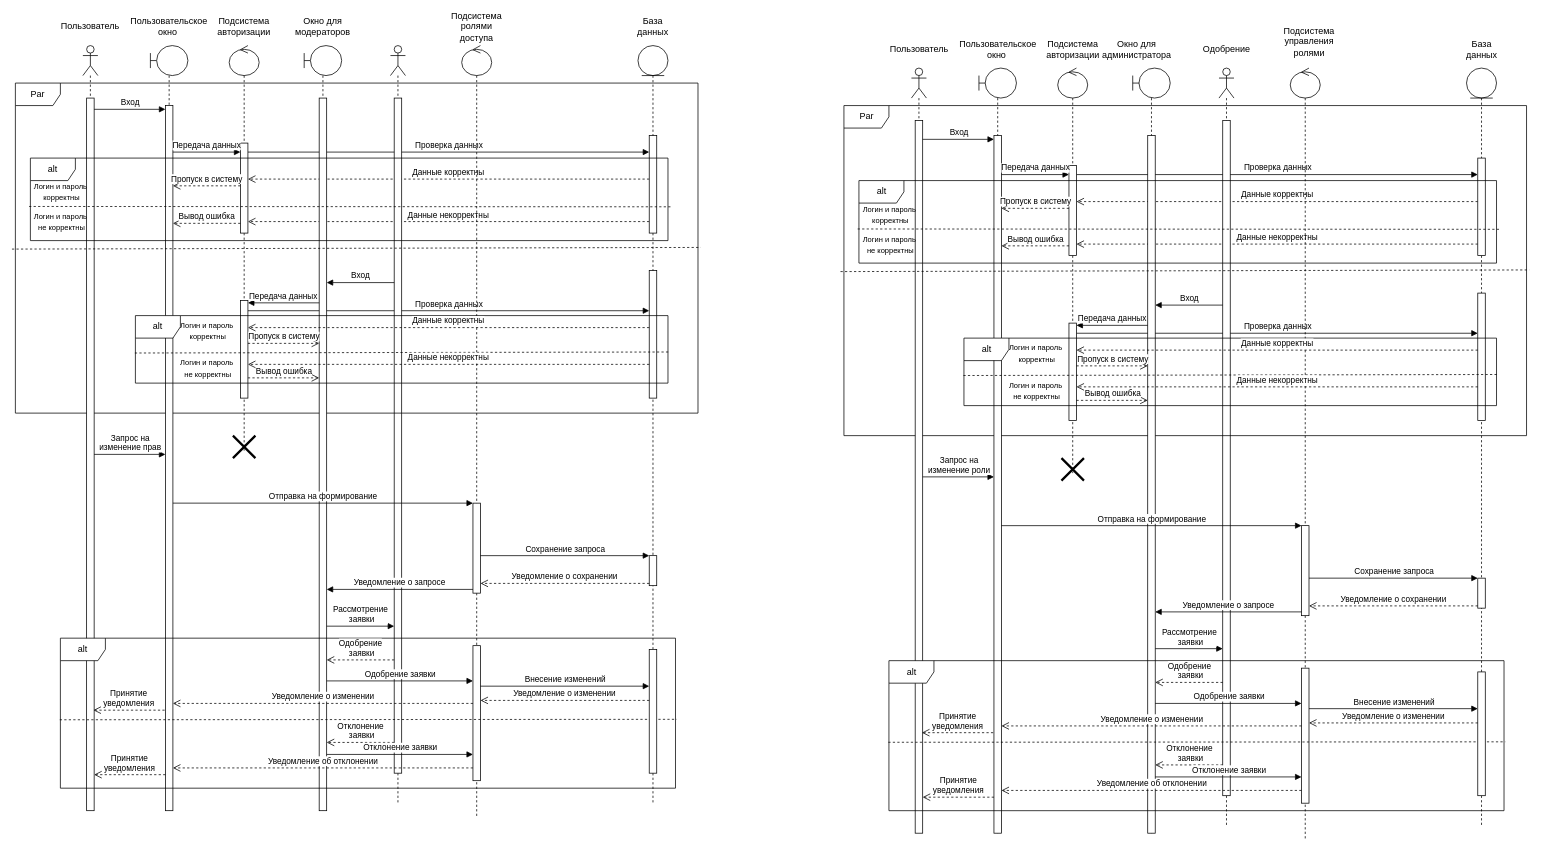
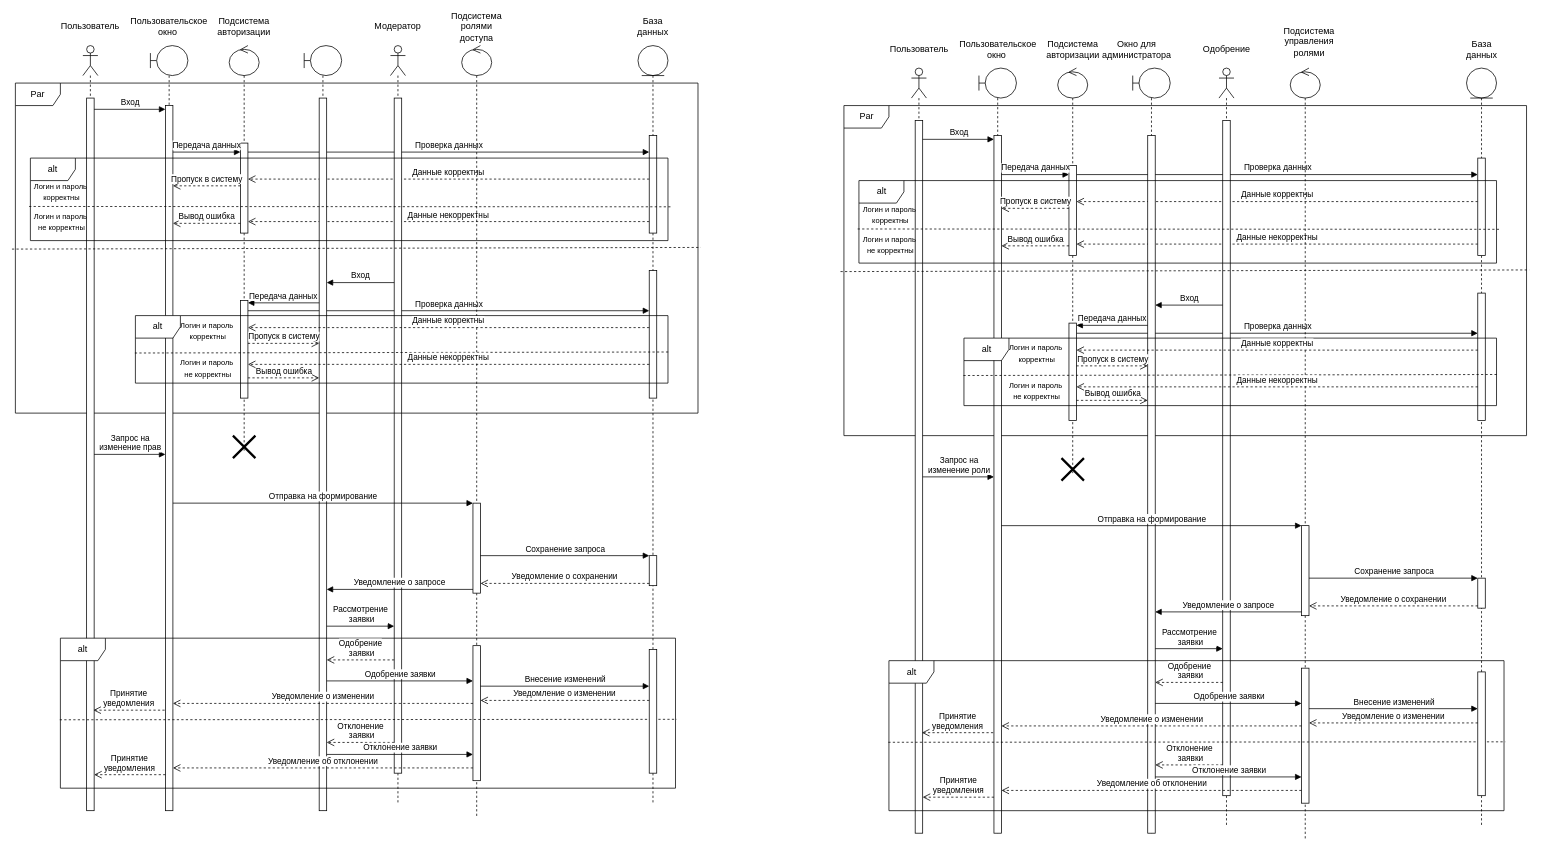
(323, 27) -> none
none -> (398, 27)
